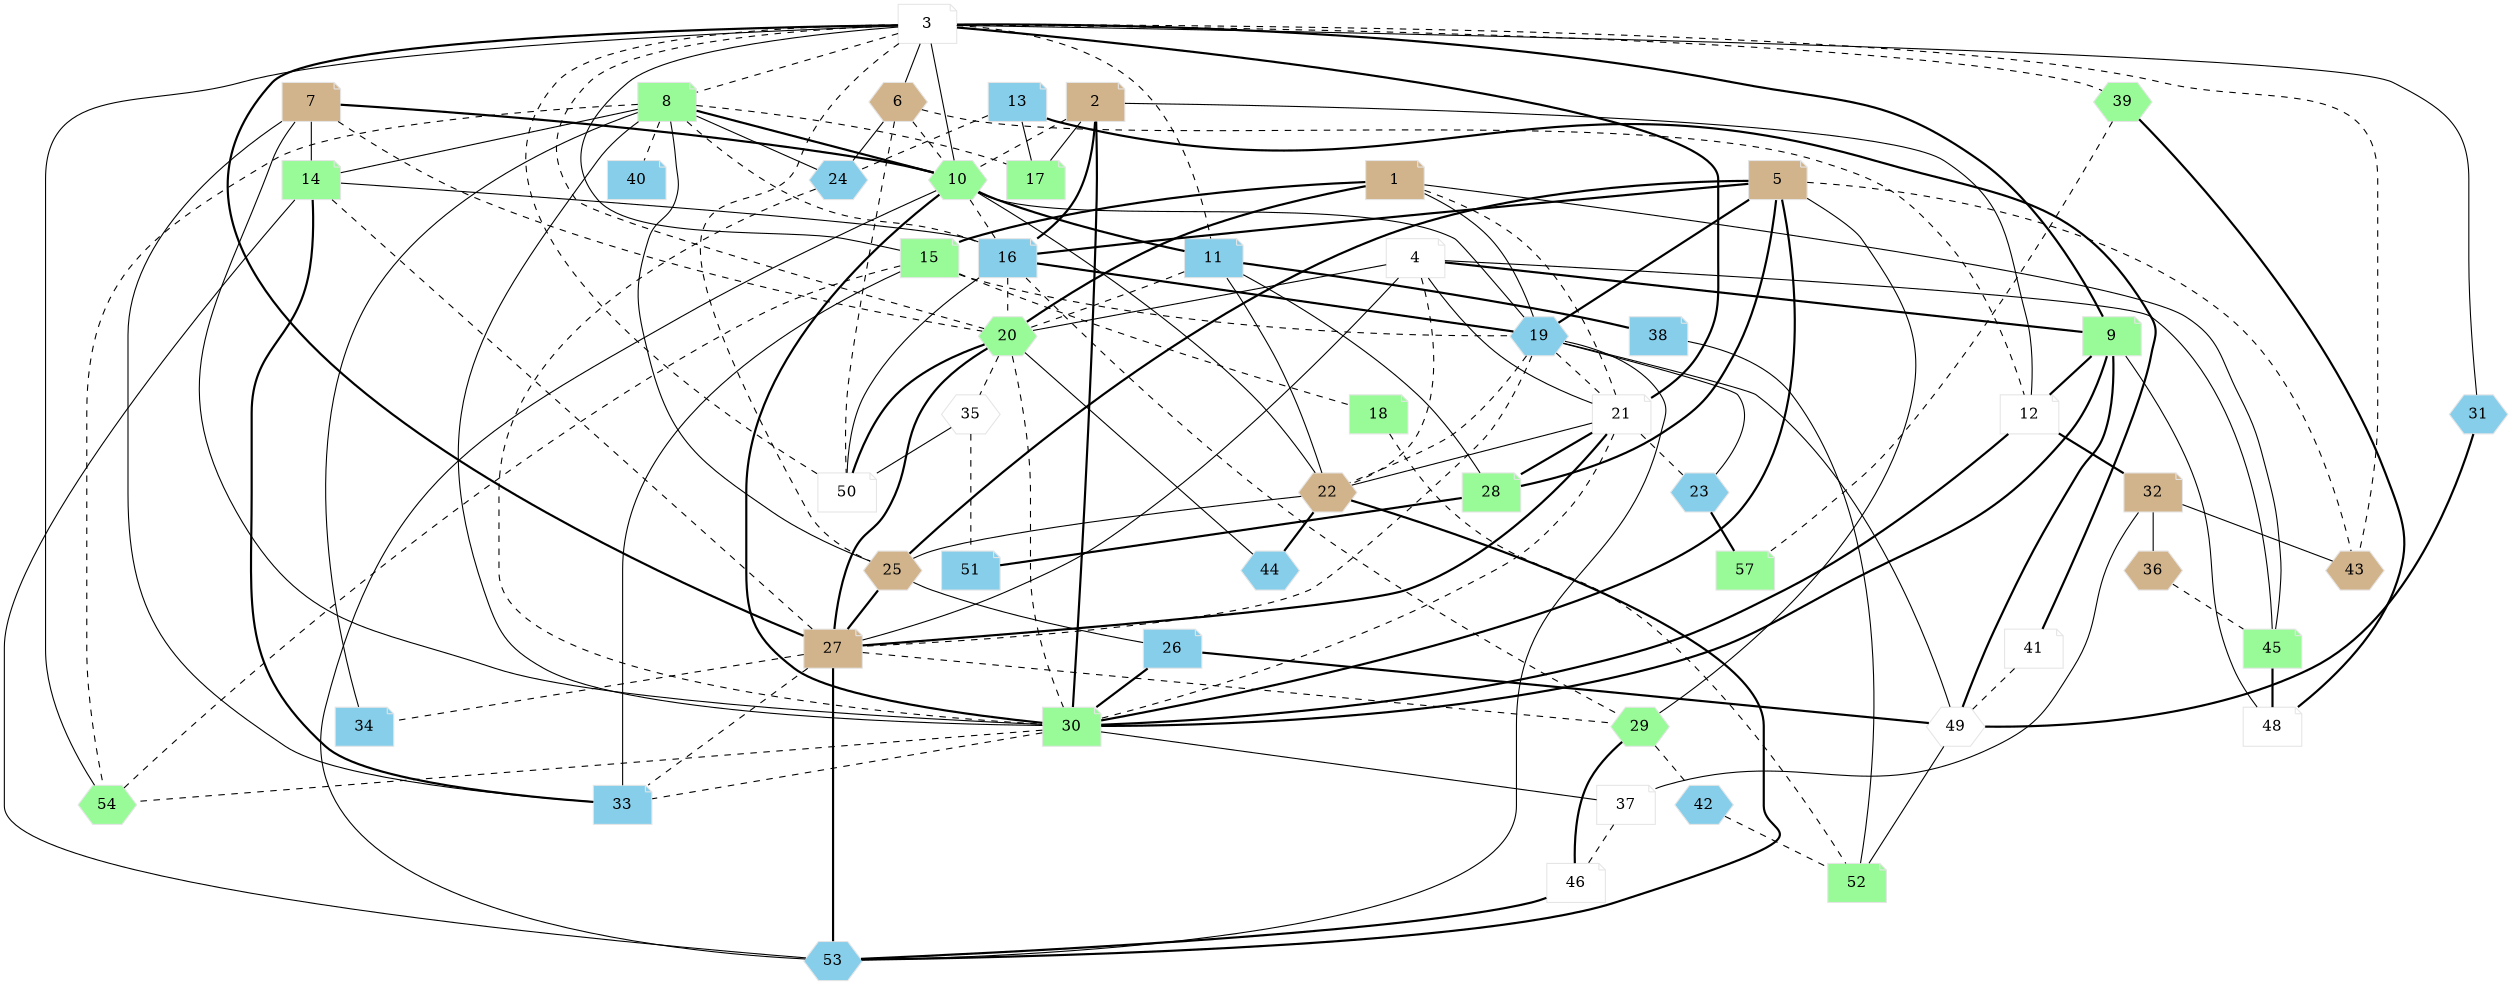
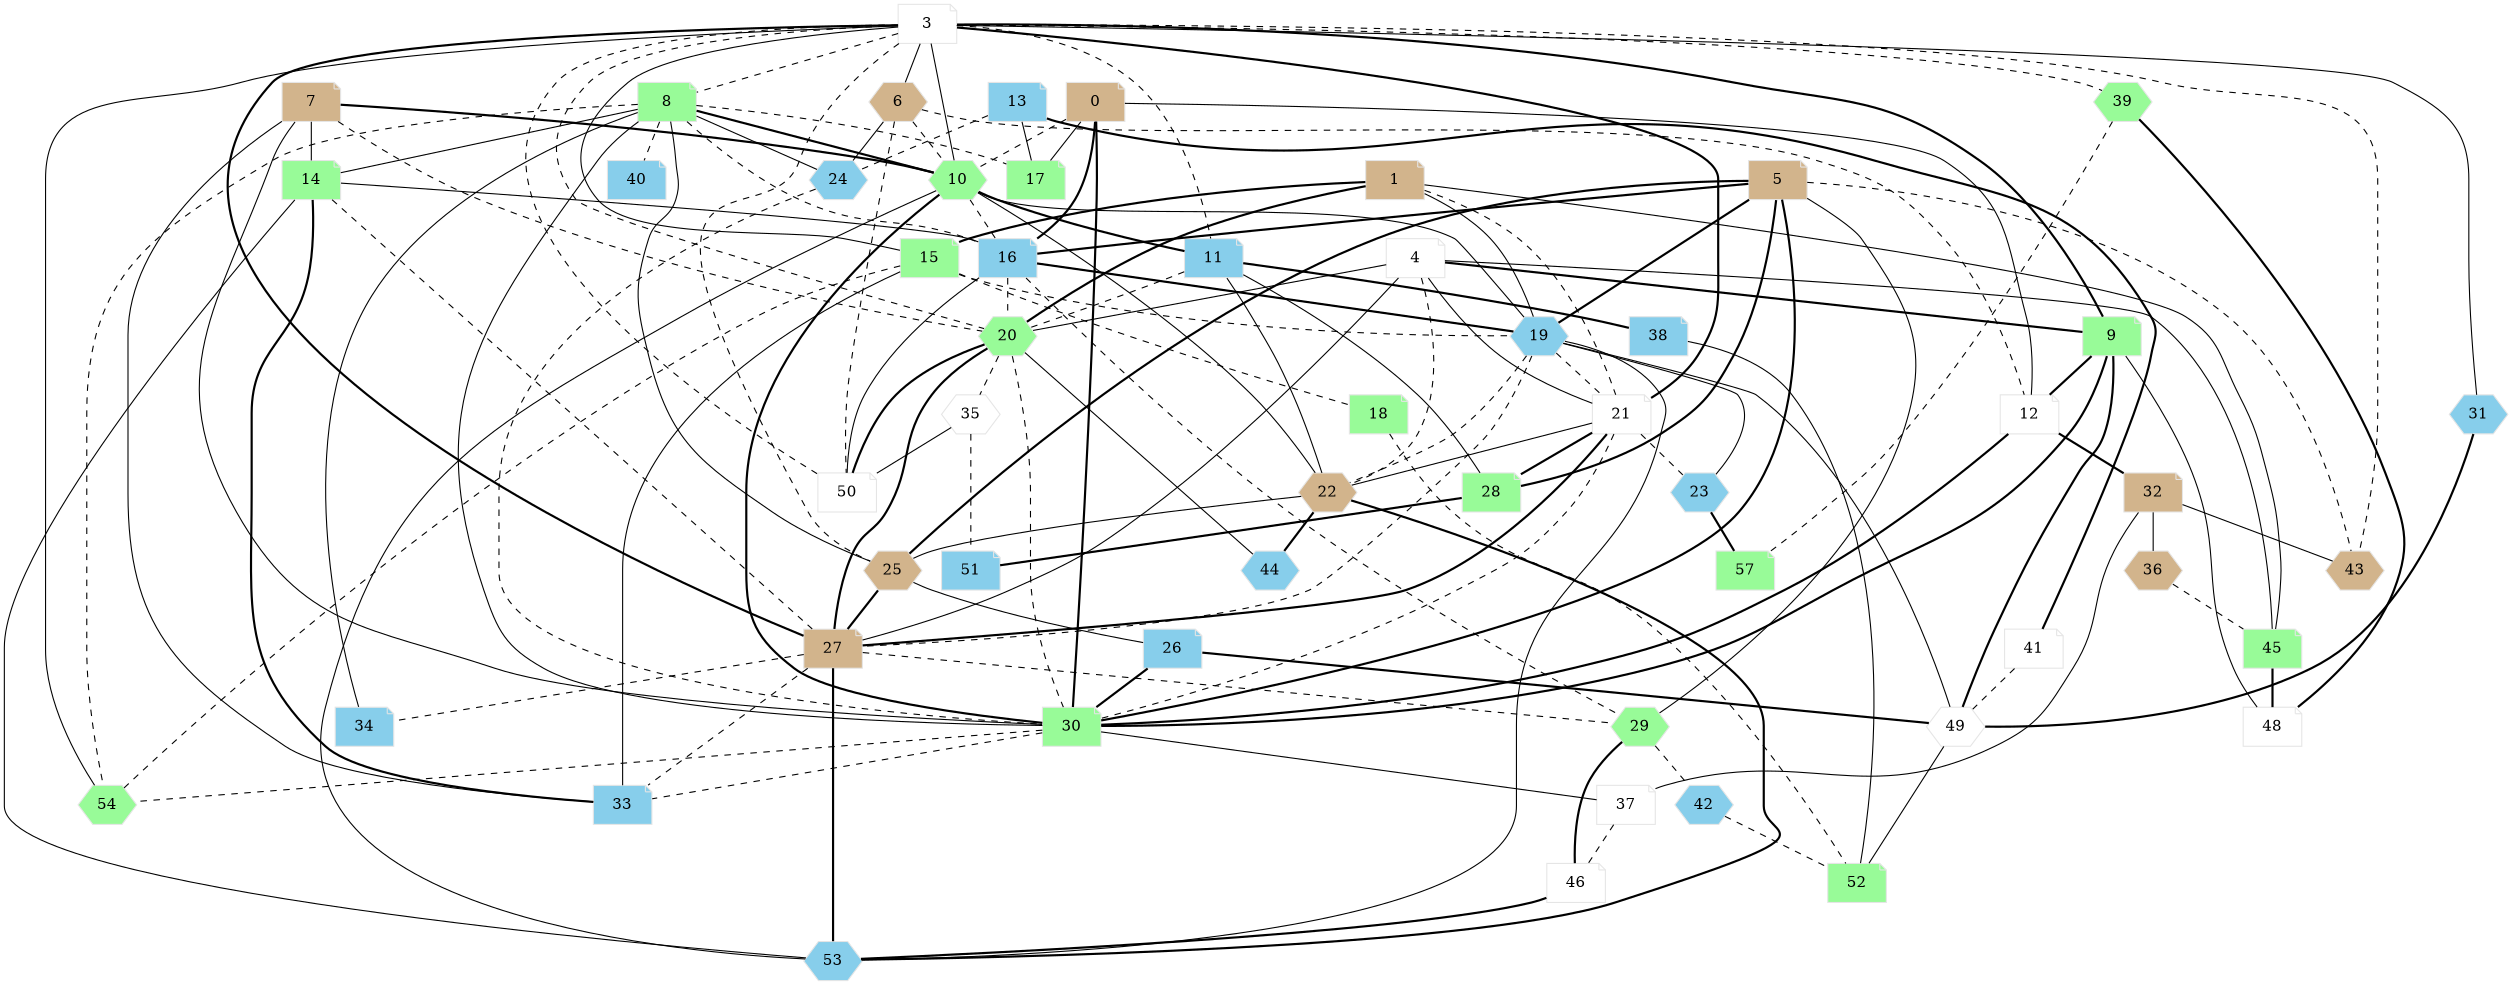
(1096, 102) -> (1096, 102)
